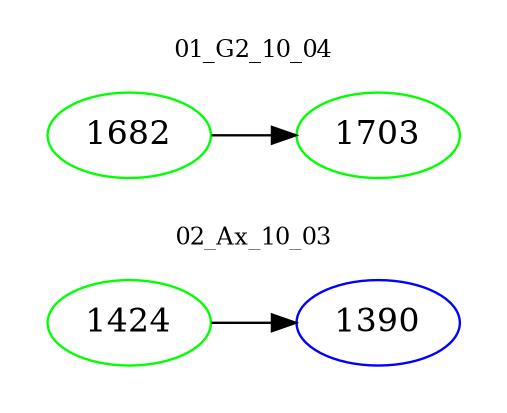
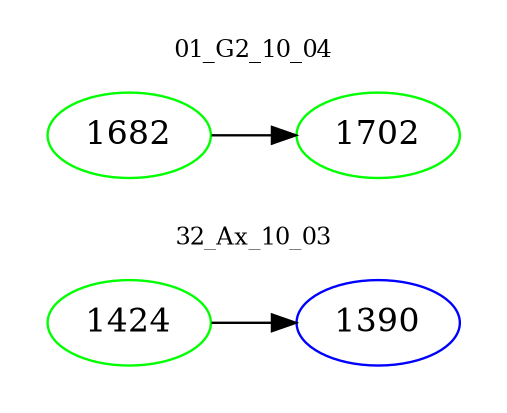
(378, 135) -> (378, 135)
(254, 239) -> (254, 239)
